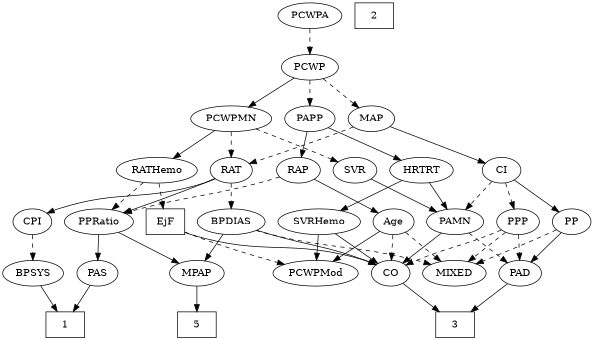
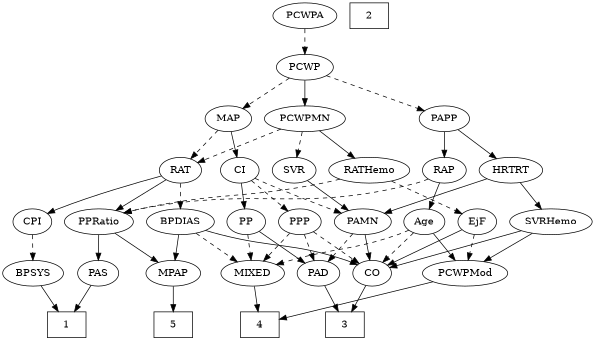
(165, 222) -> (477, 222)
none -> (260, 325)
